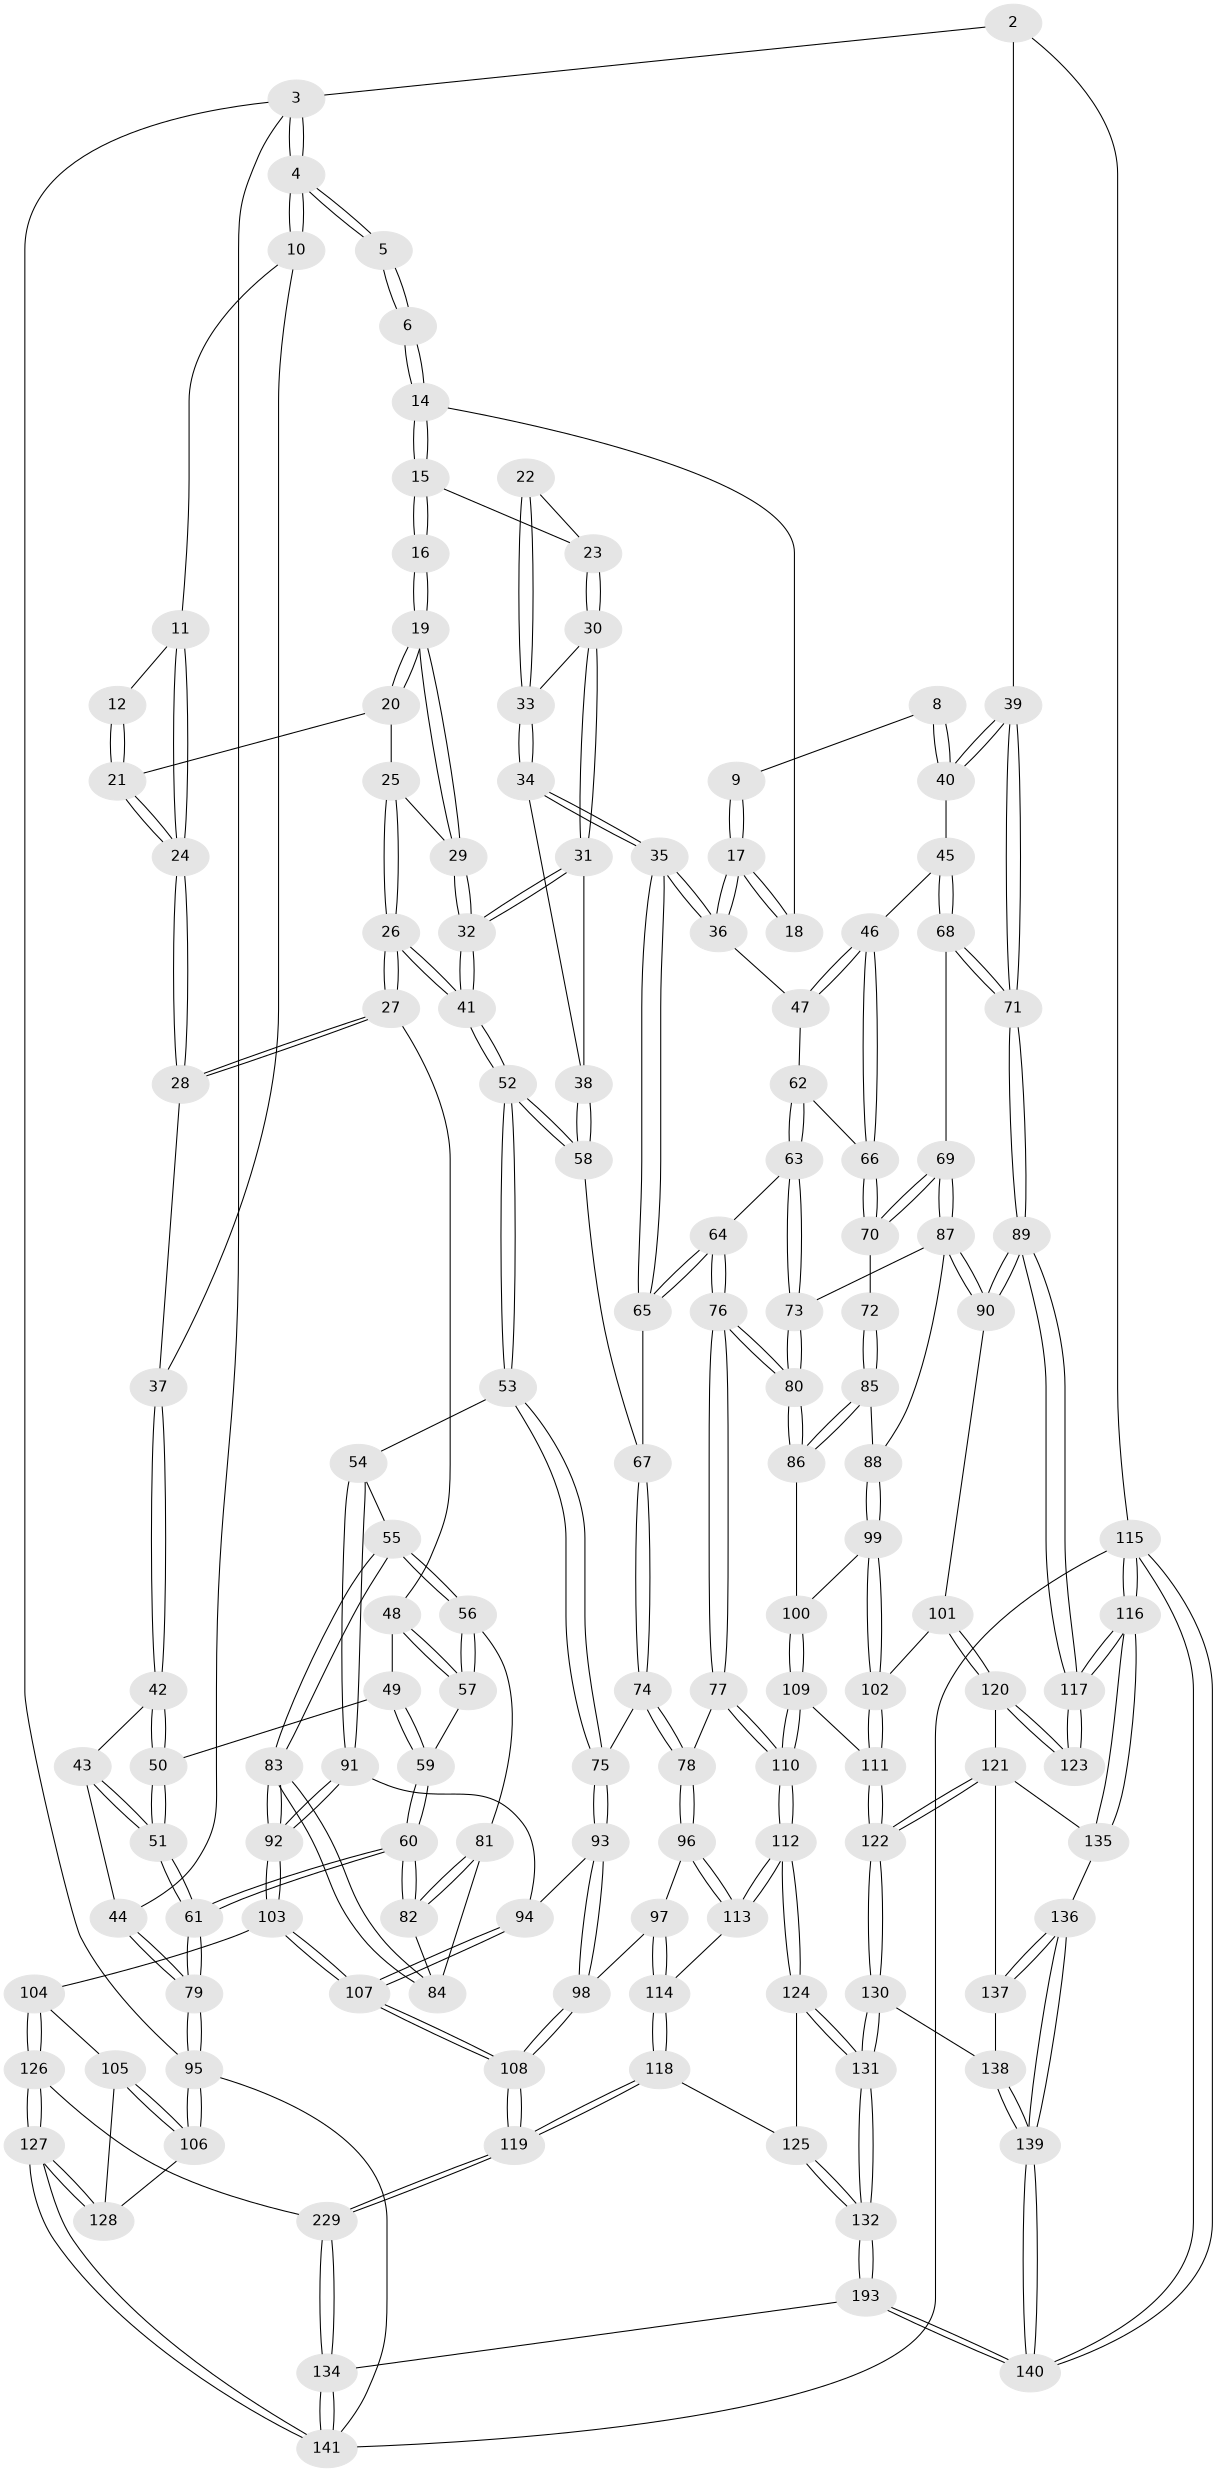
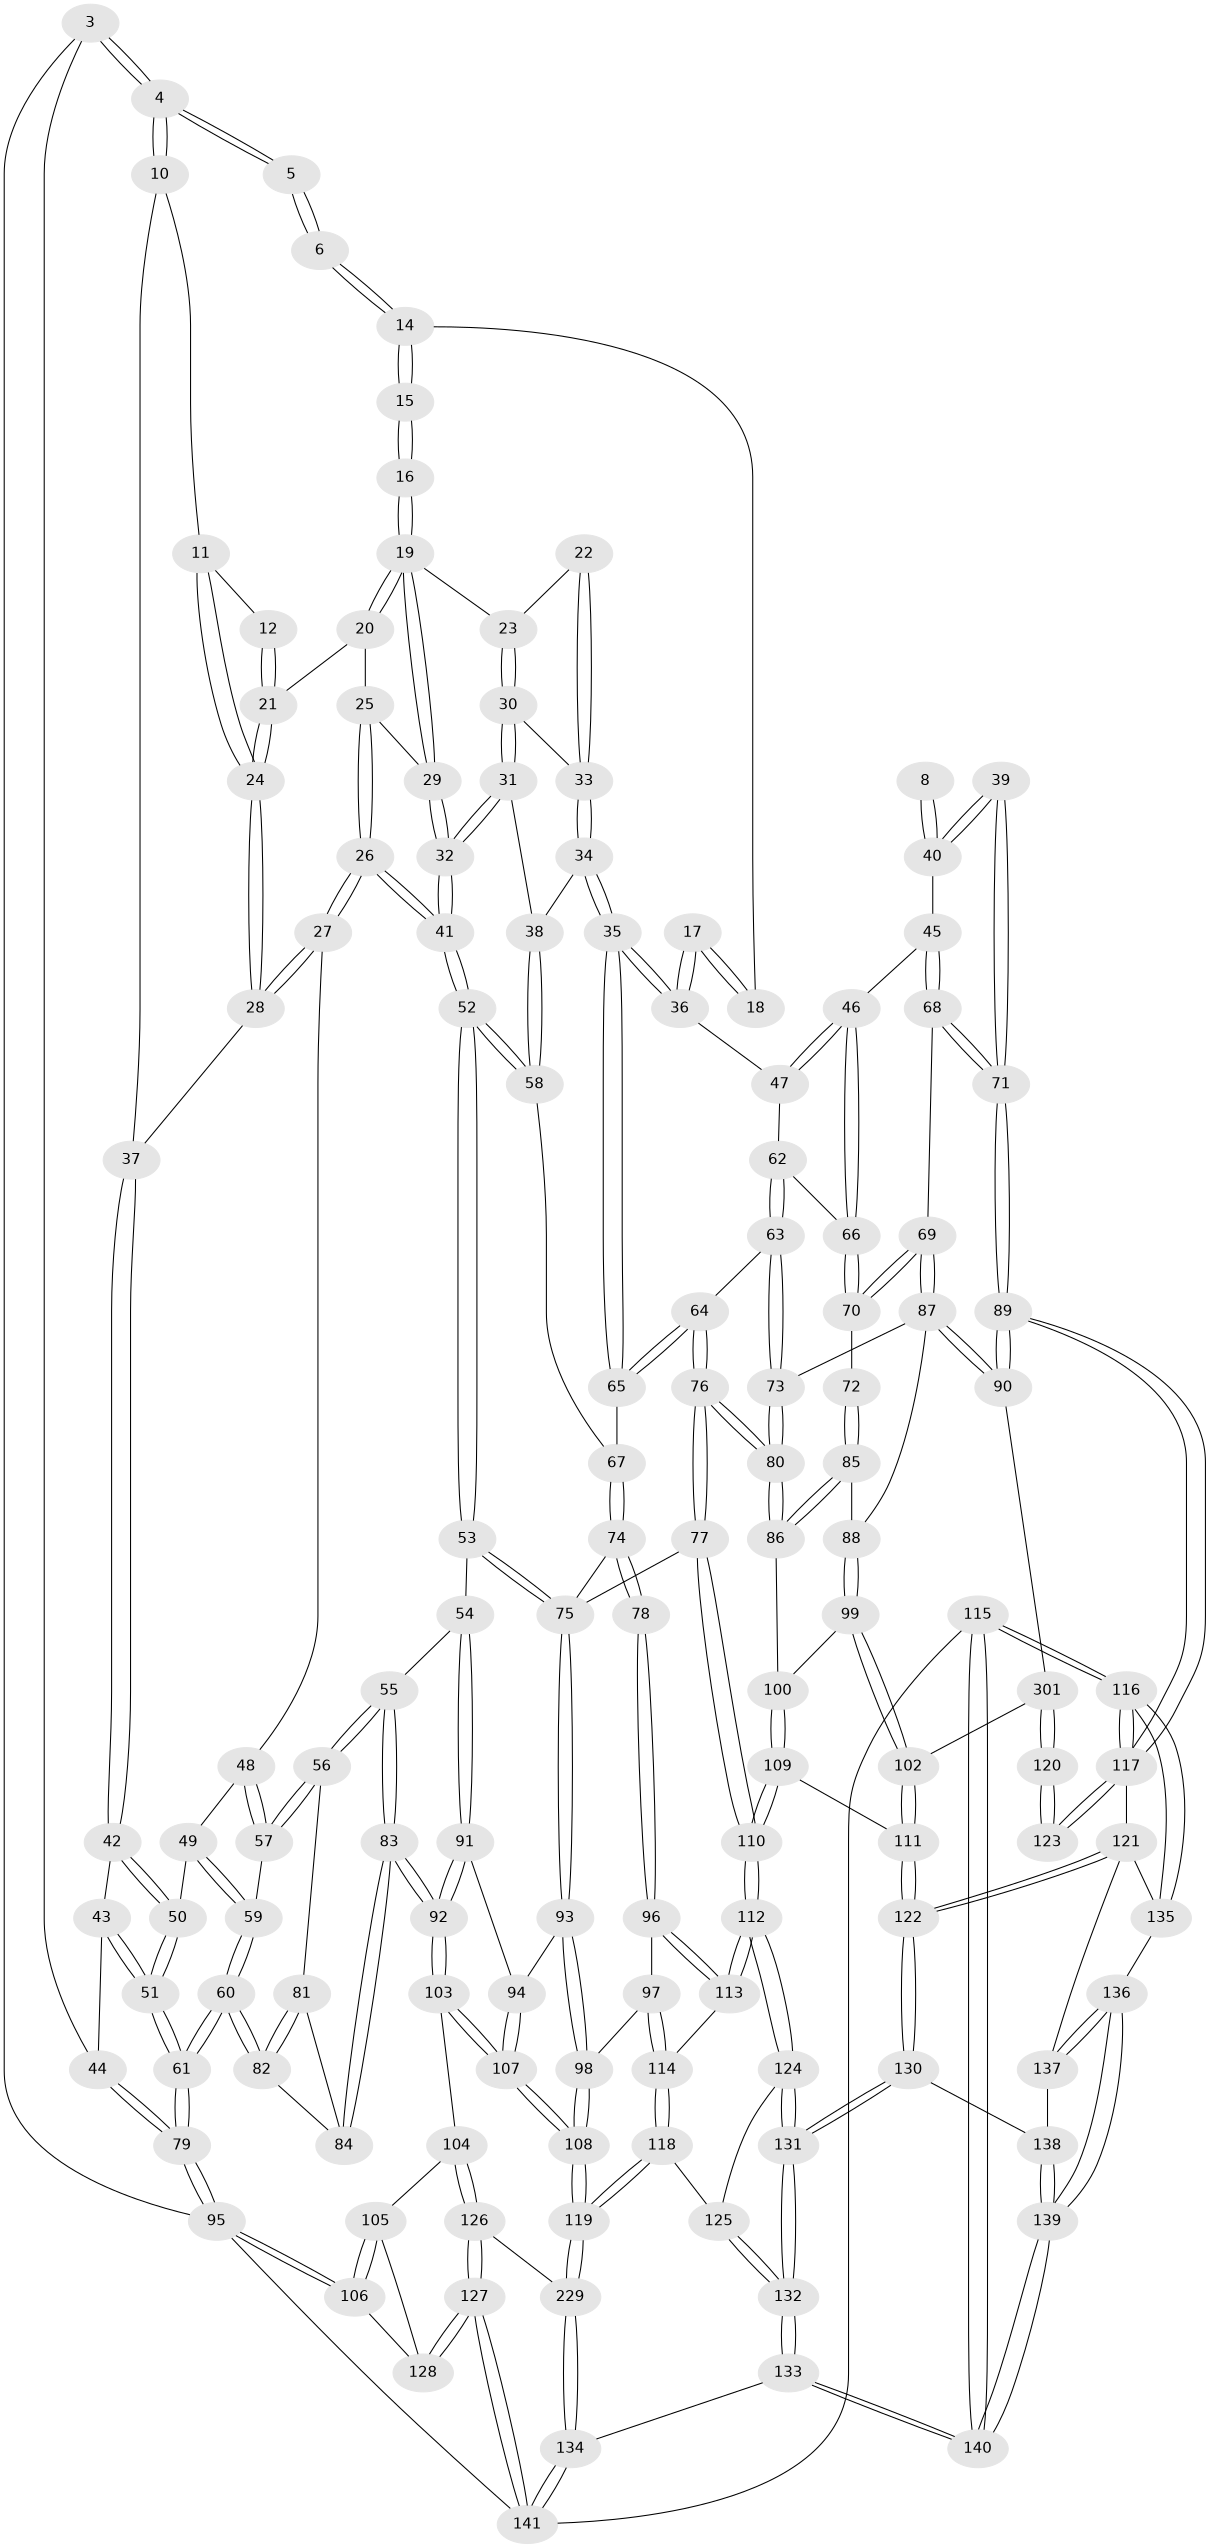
(1013, 23) -> none
(507, 516) -> (457, 592)
(737, 781) -> none
(943, 1615) -> (1048, 1691)
(703, 1729) -> (642, 1572)
(996, 1729) -> (1126, 1805)
(866, 2297) -> (789, 2373)
